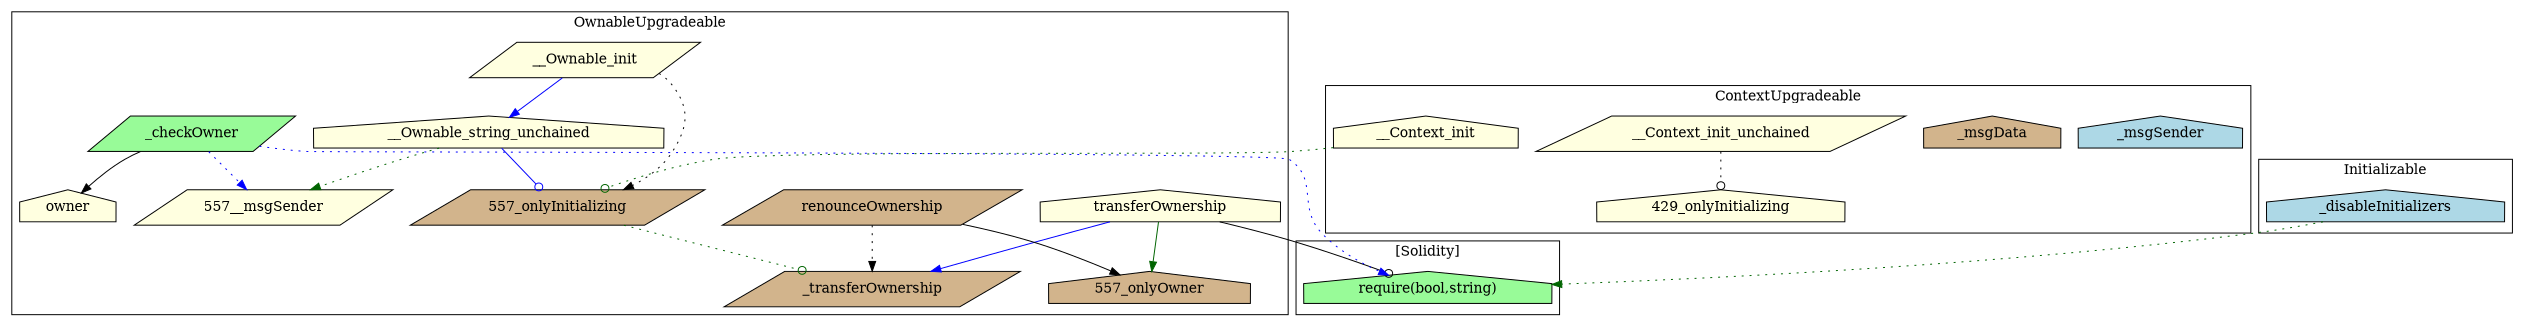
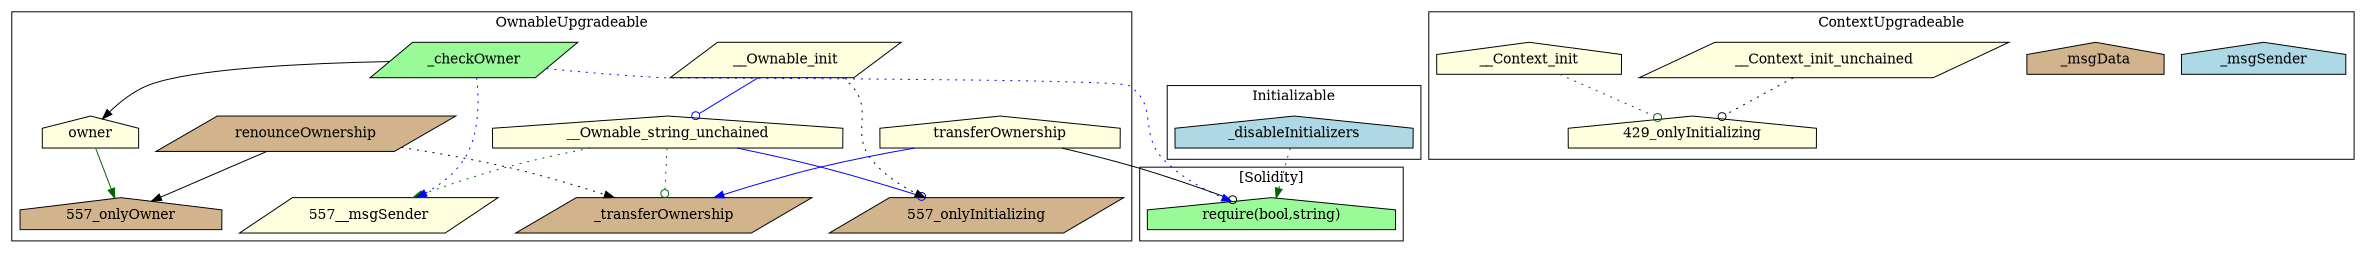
(540, 95) -> (729, 96)
(969, 153) -> (1607, 95)
(1156, 242) -> (103, 169)
(711, 247) -> (666, 169)
